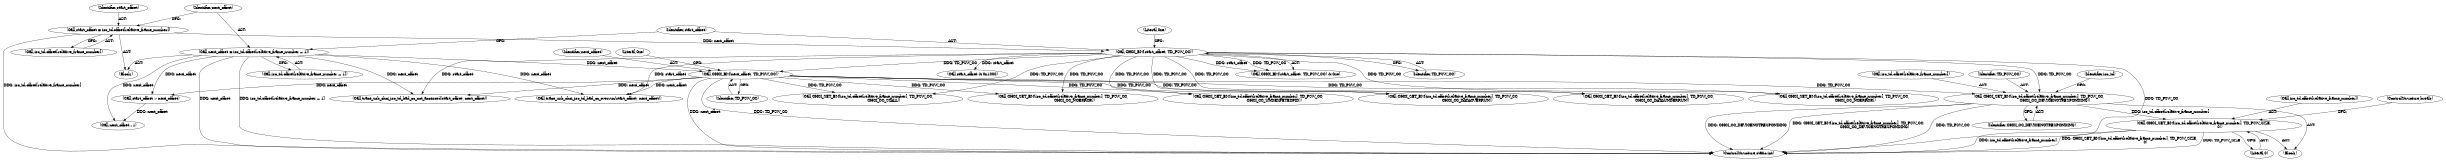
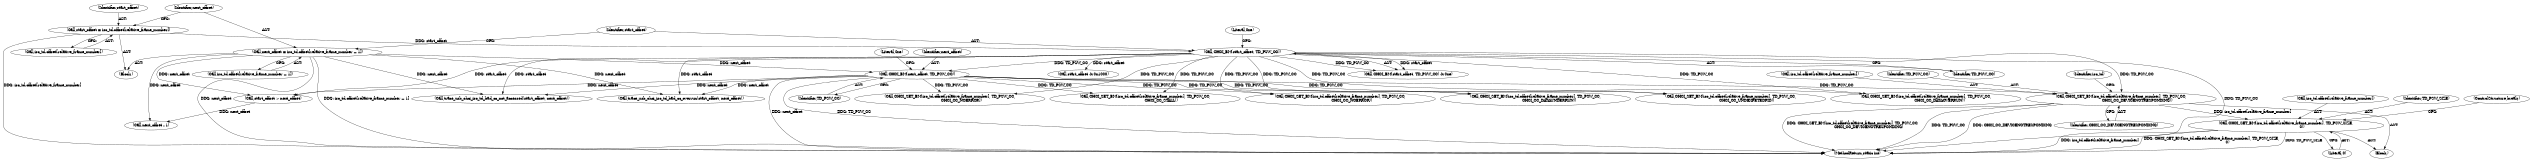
(718, 41) -> (431, 41)
none -> (698, 58)
none -> (2426, 99)
(1748, 154) -> (1857, 154)
